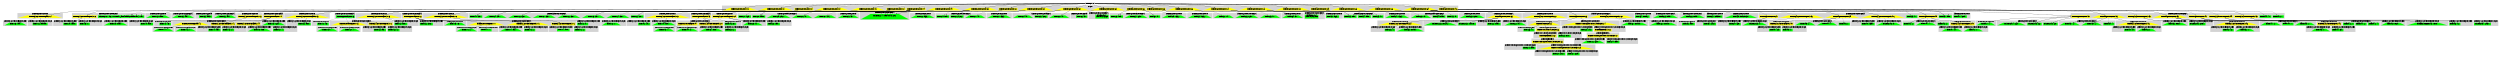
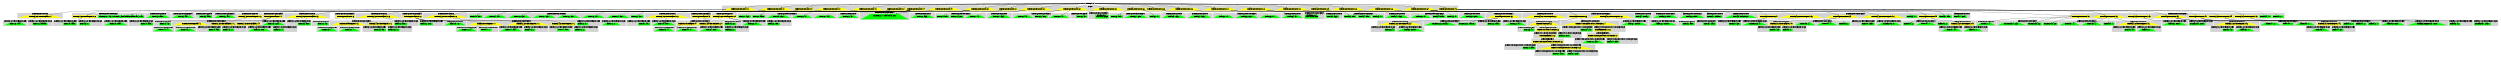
(345, 17) -> (345, 17)
